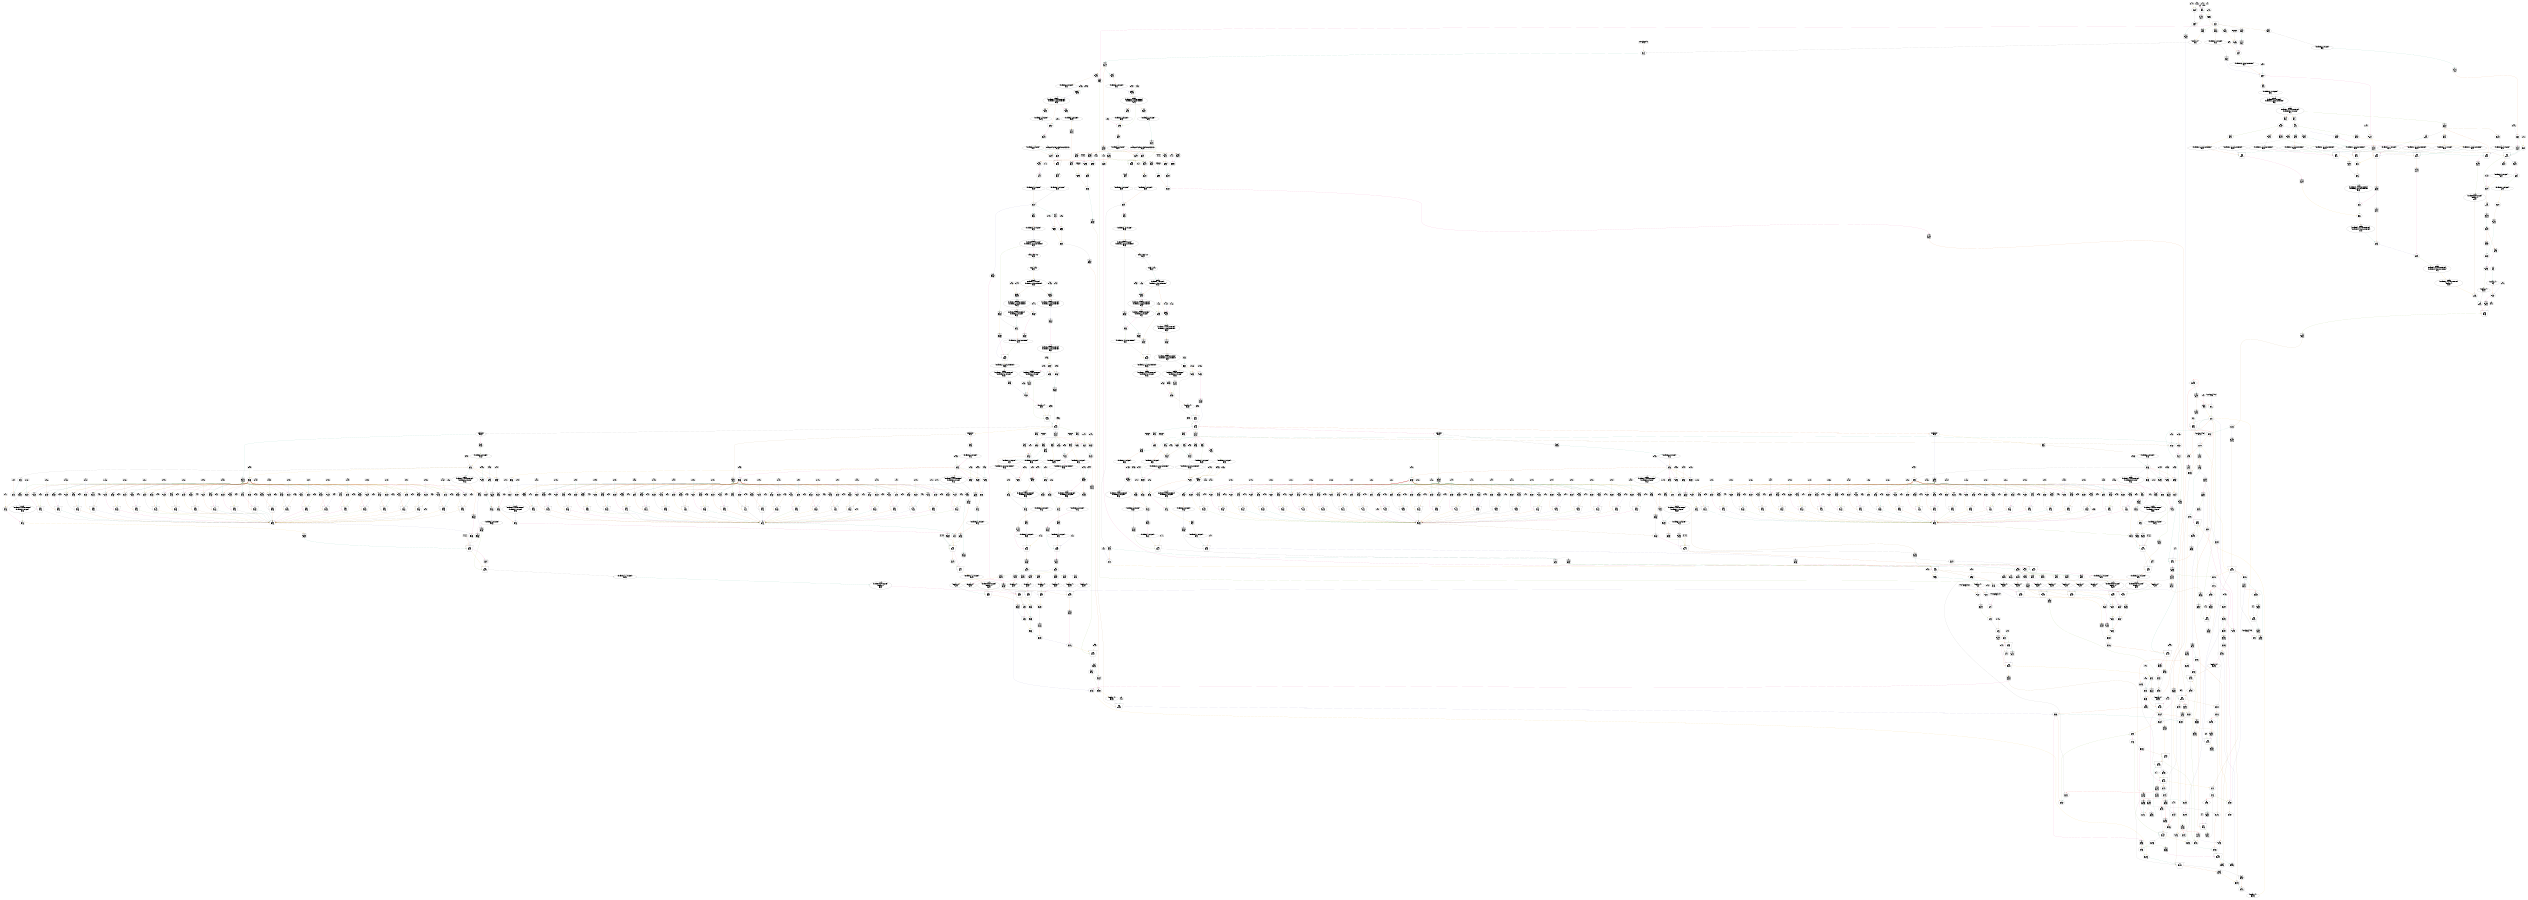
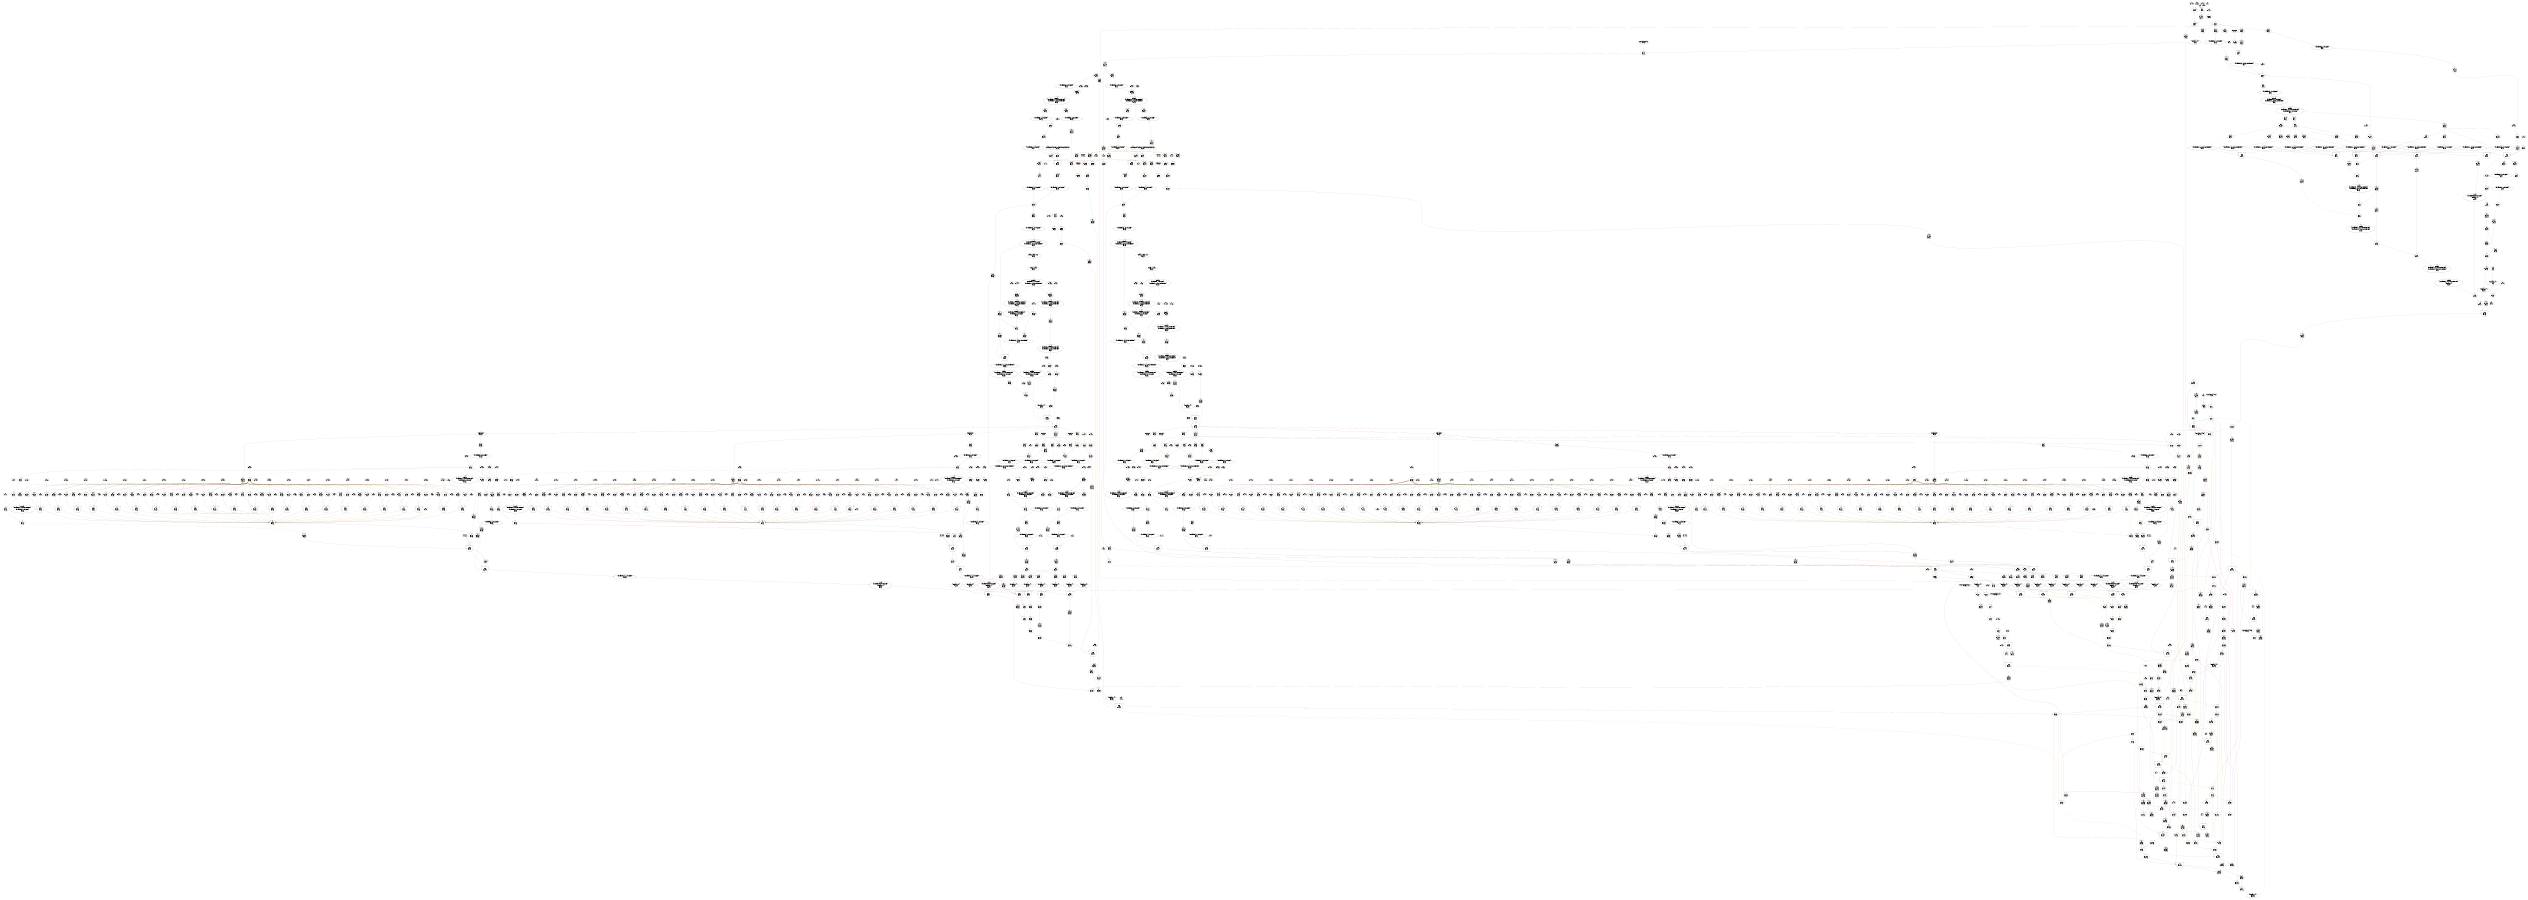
(2165, 729) -> (2165, 729)
